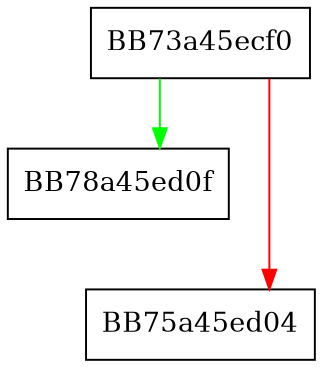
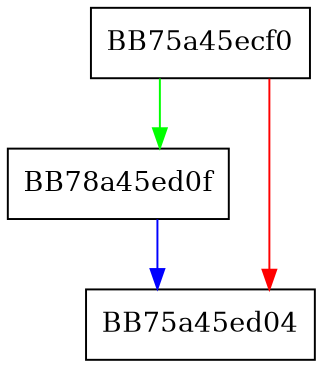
(200, 43) -> (200, 43)
none -> (157, 244)
